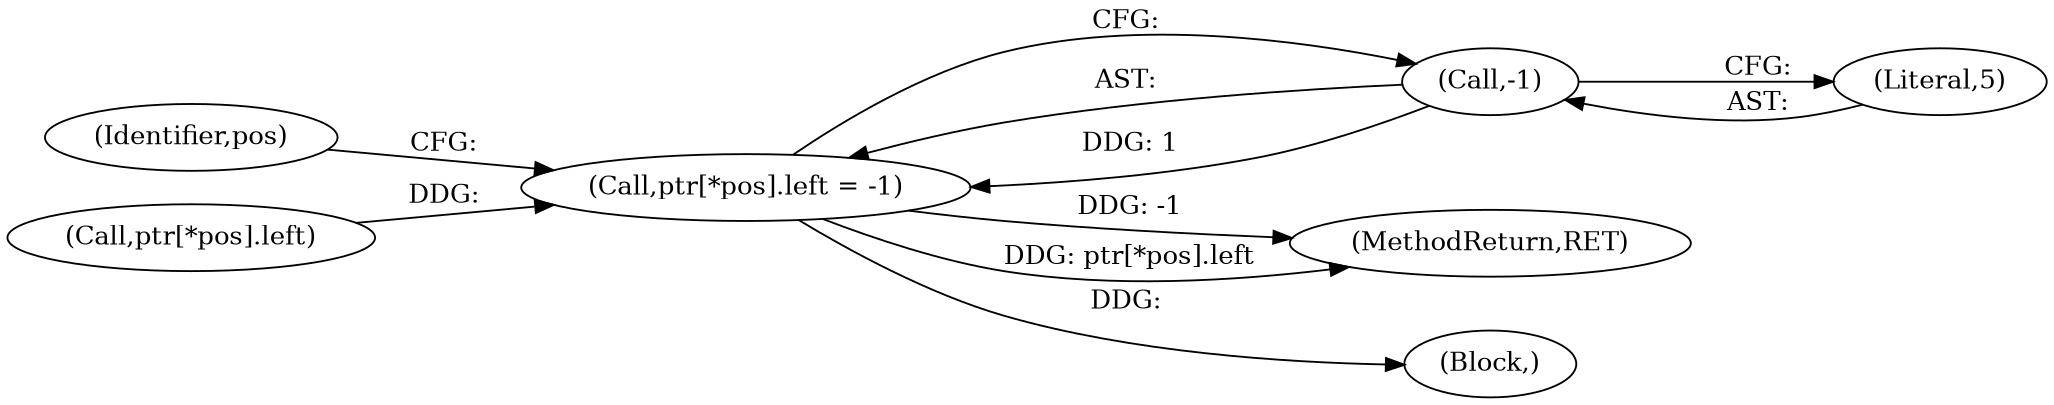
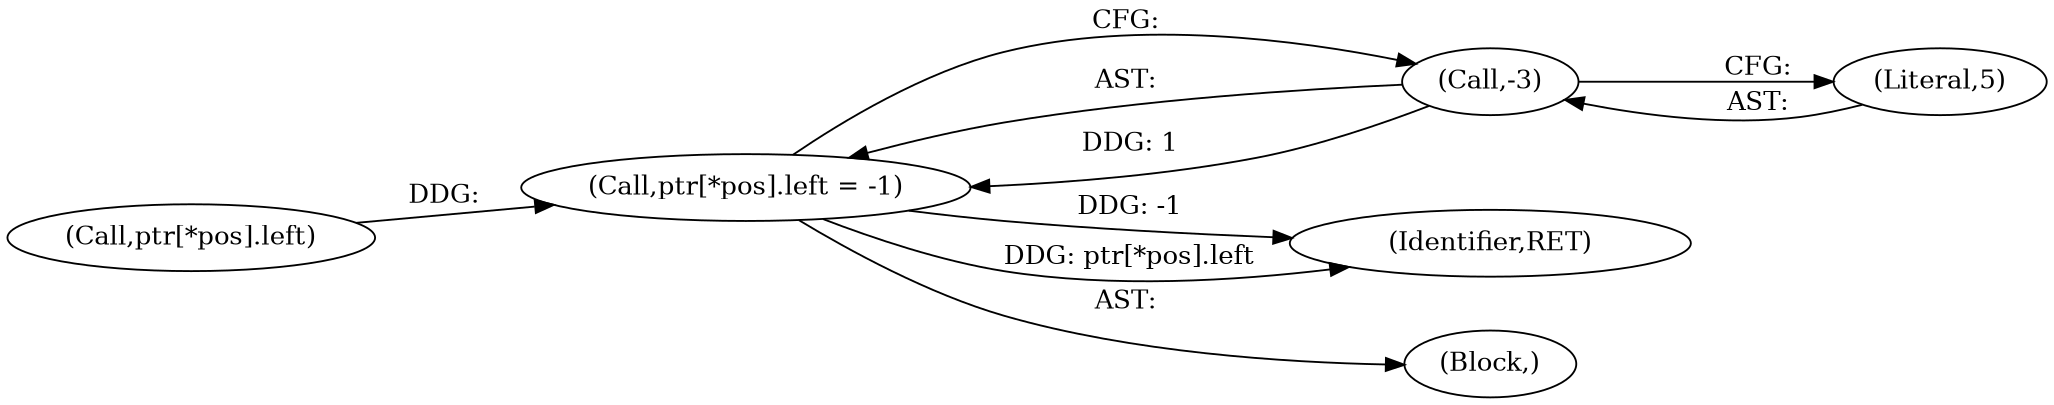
(1490, 82) -> (1490, 82)
(191, 137) -> none
(1490, 243) -> (1490, 243)
(1130, 302) -> (1130, 302)
